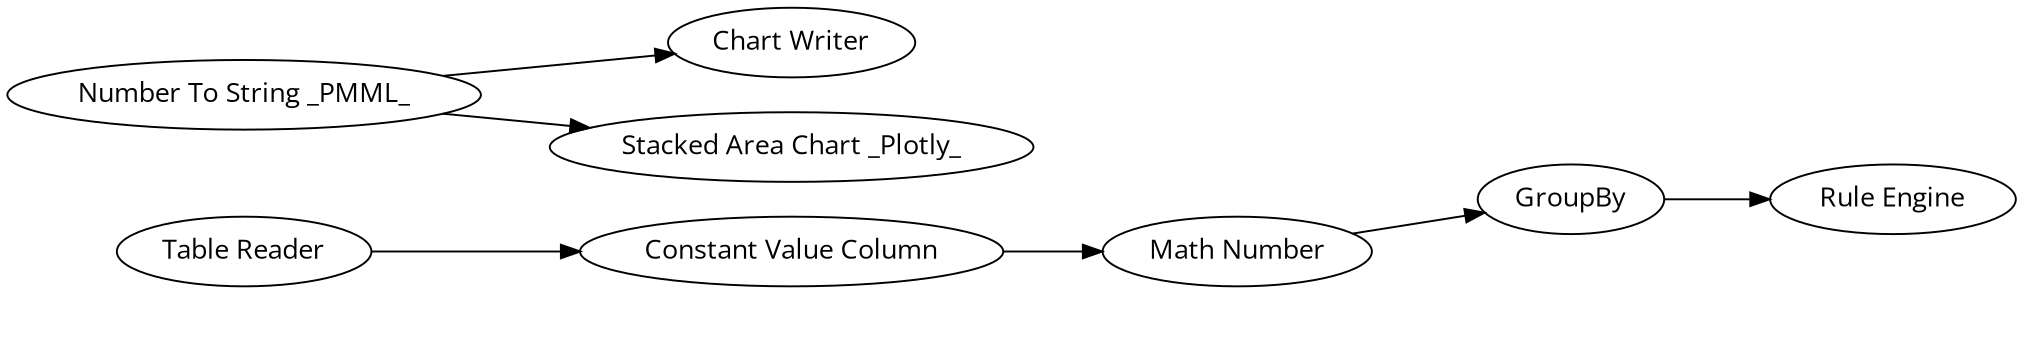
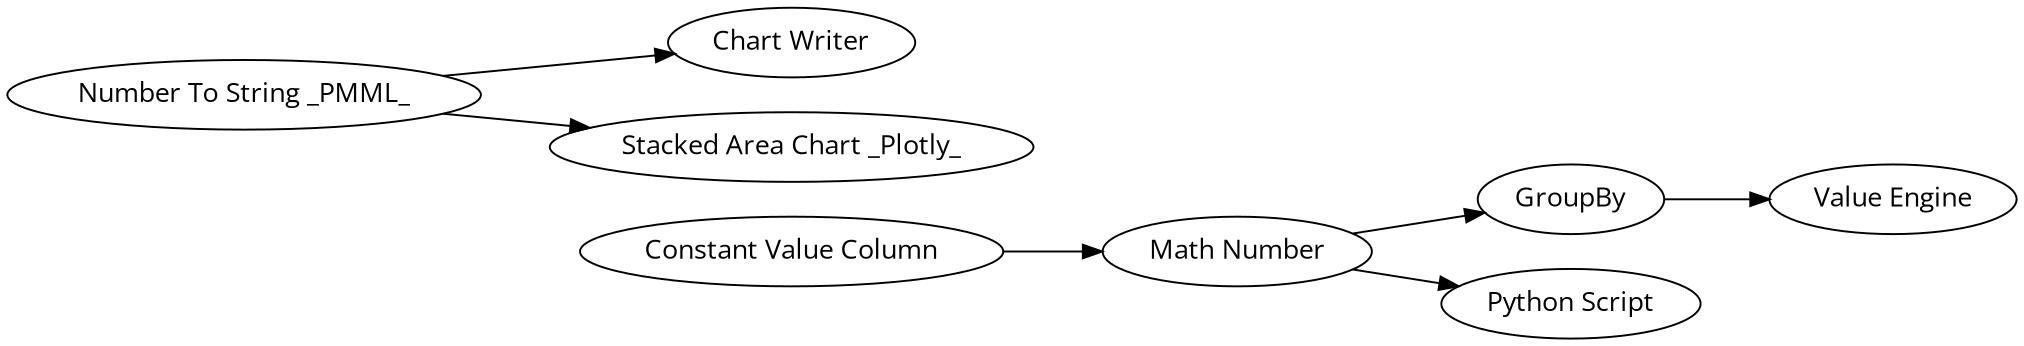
(1893, 199) -> (1893, 199)
(244, 252) -> none
none -> (1571, 304)
